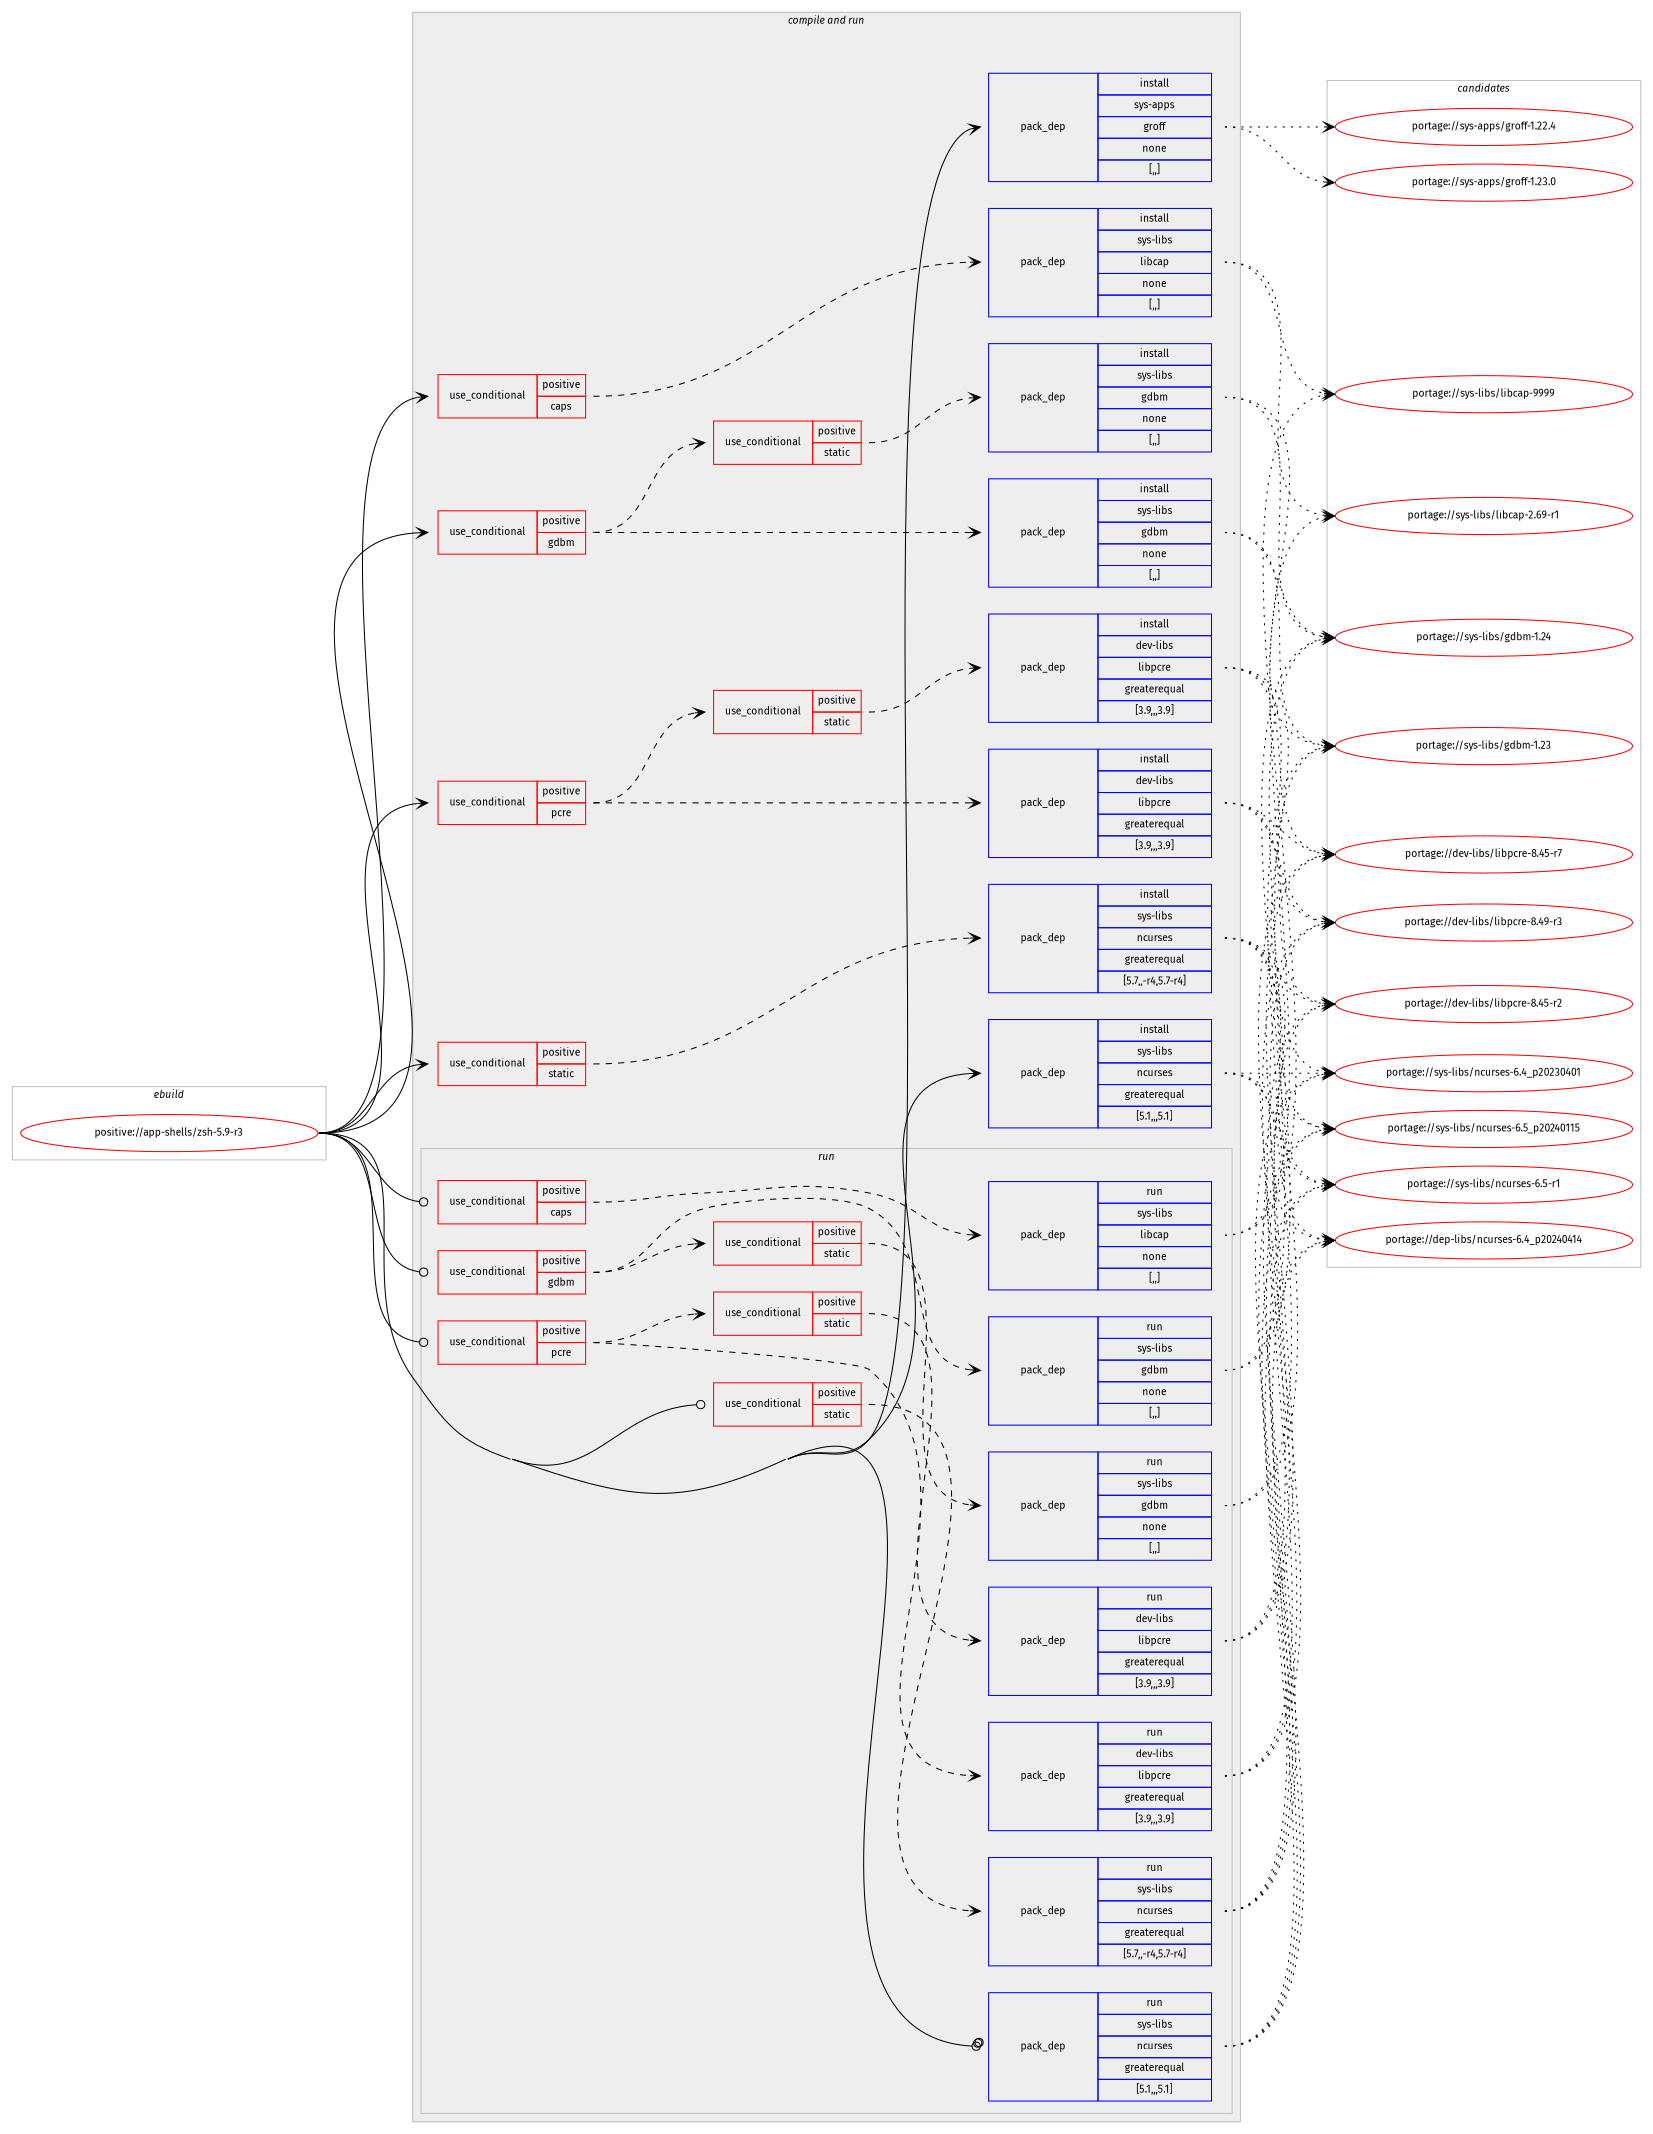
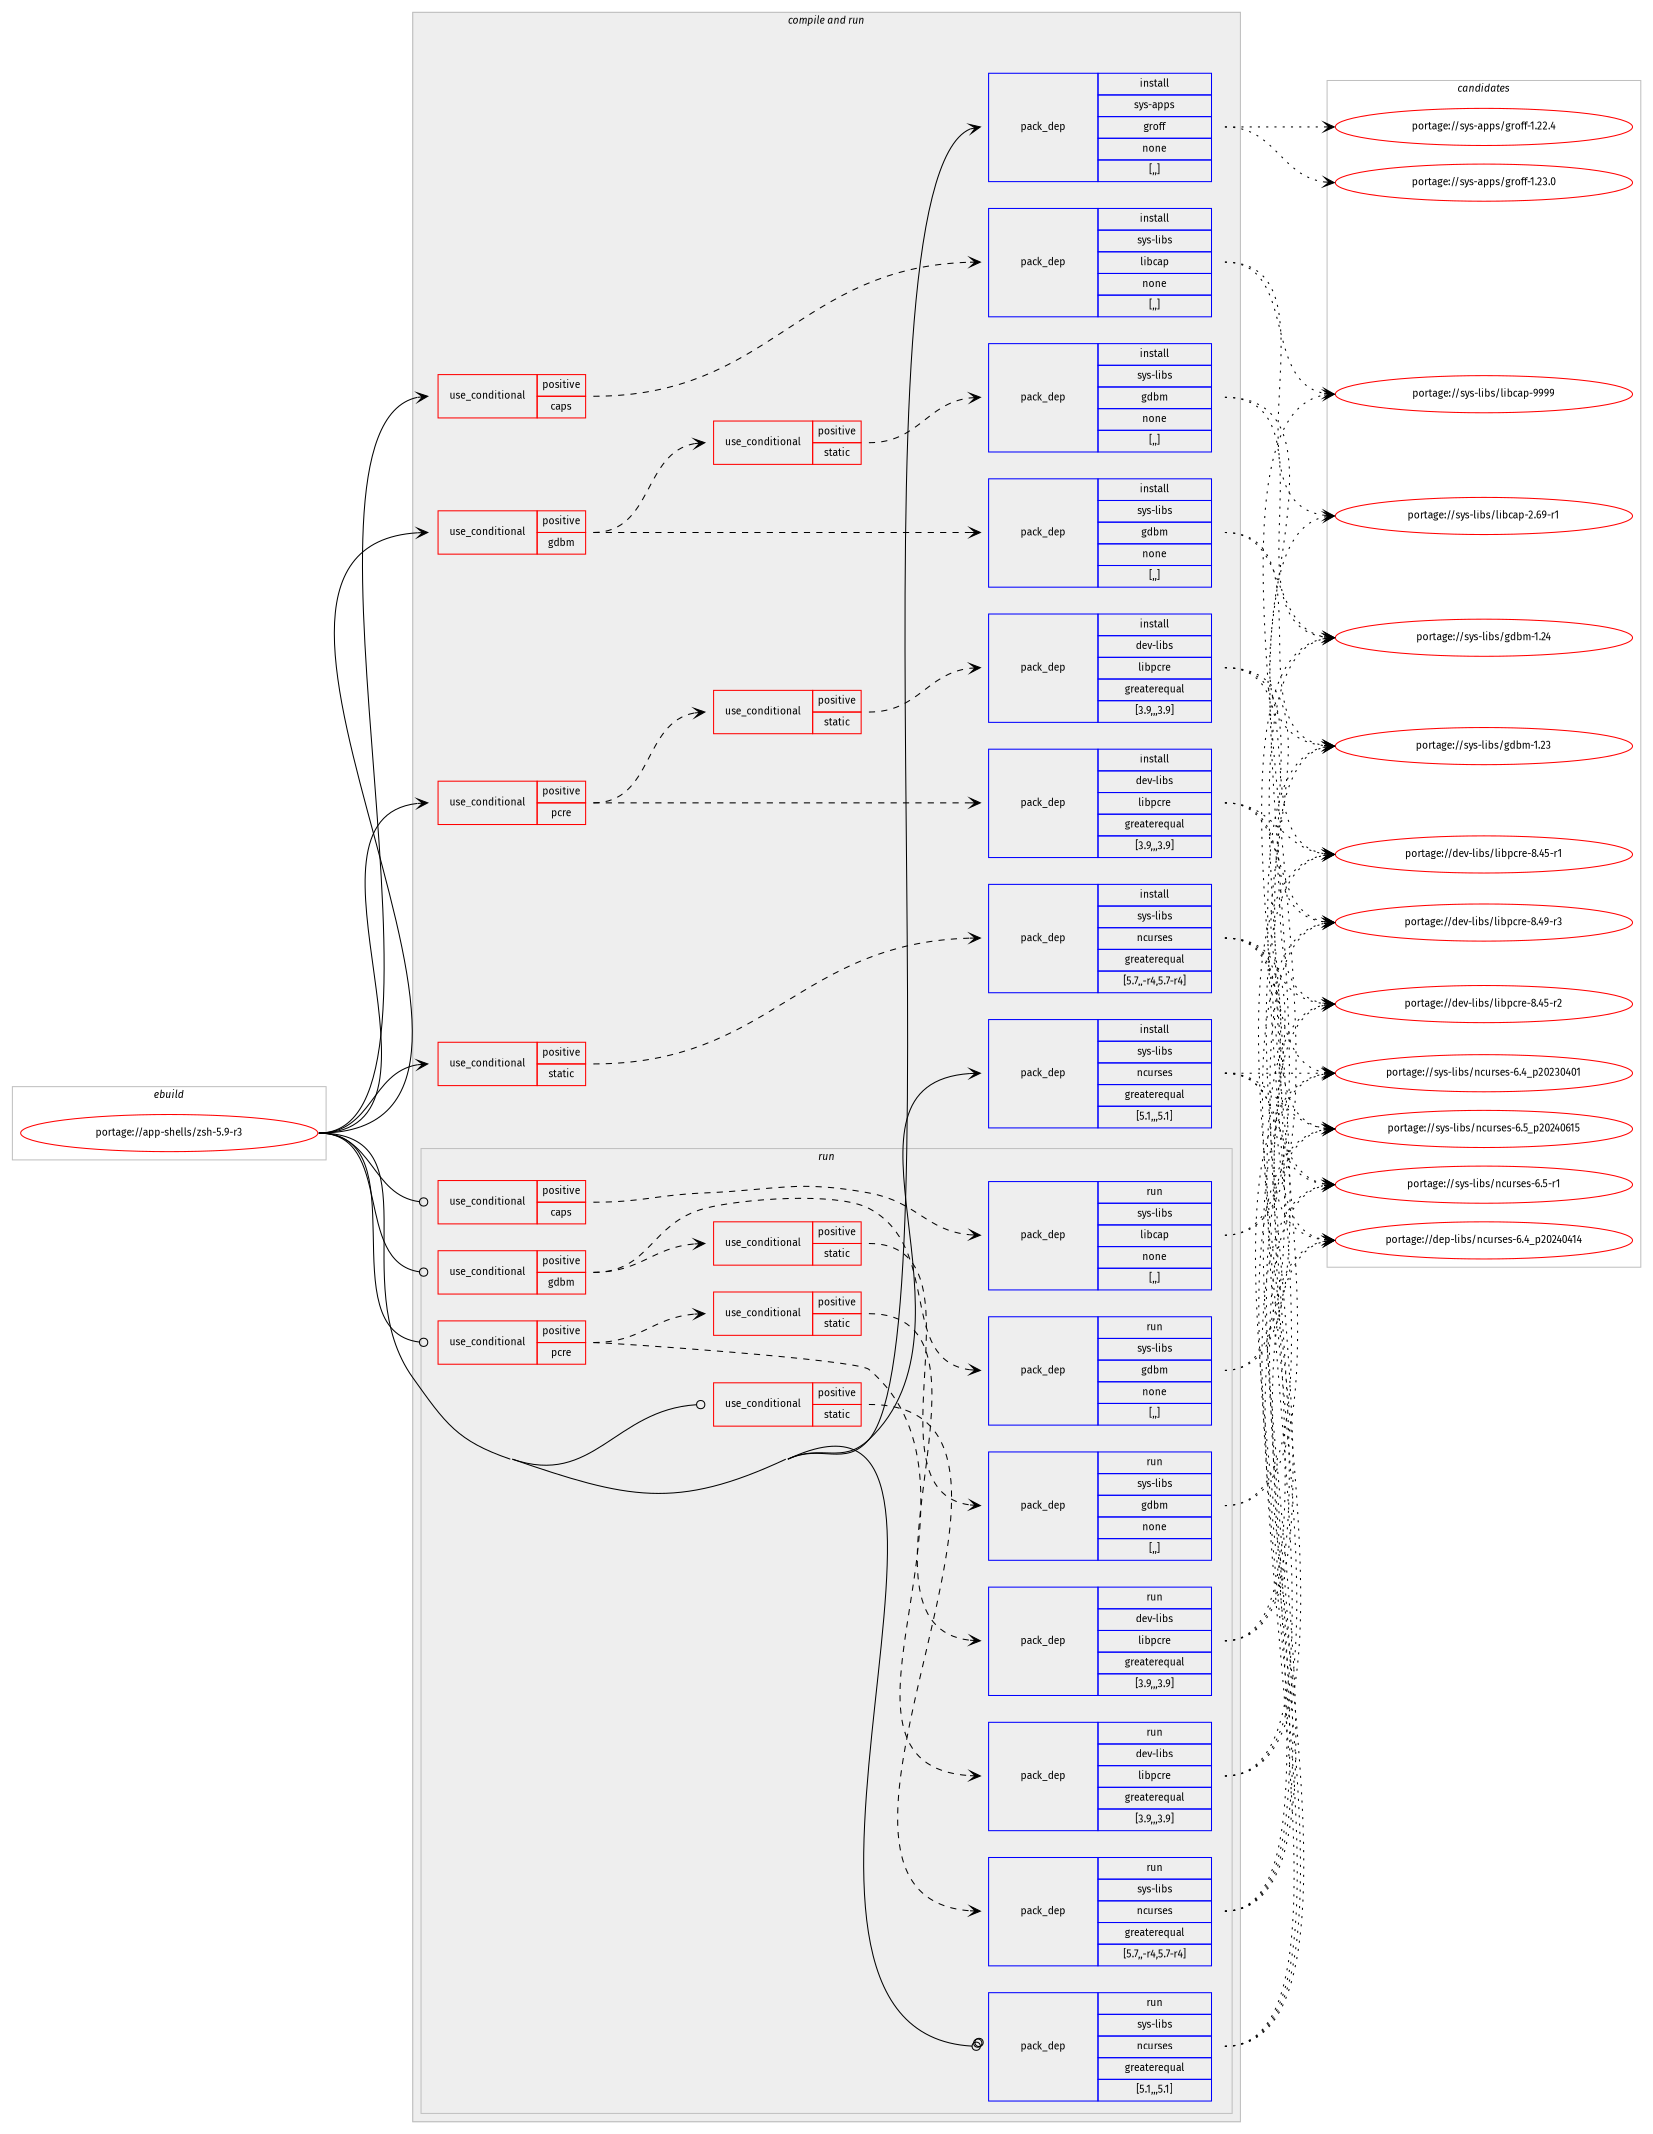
(1484, 854) -> (1484, 854)
(1484, 1129) -> (1484, 1129)
(169, 1133) -> (169, 1133)
